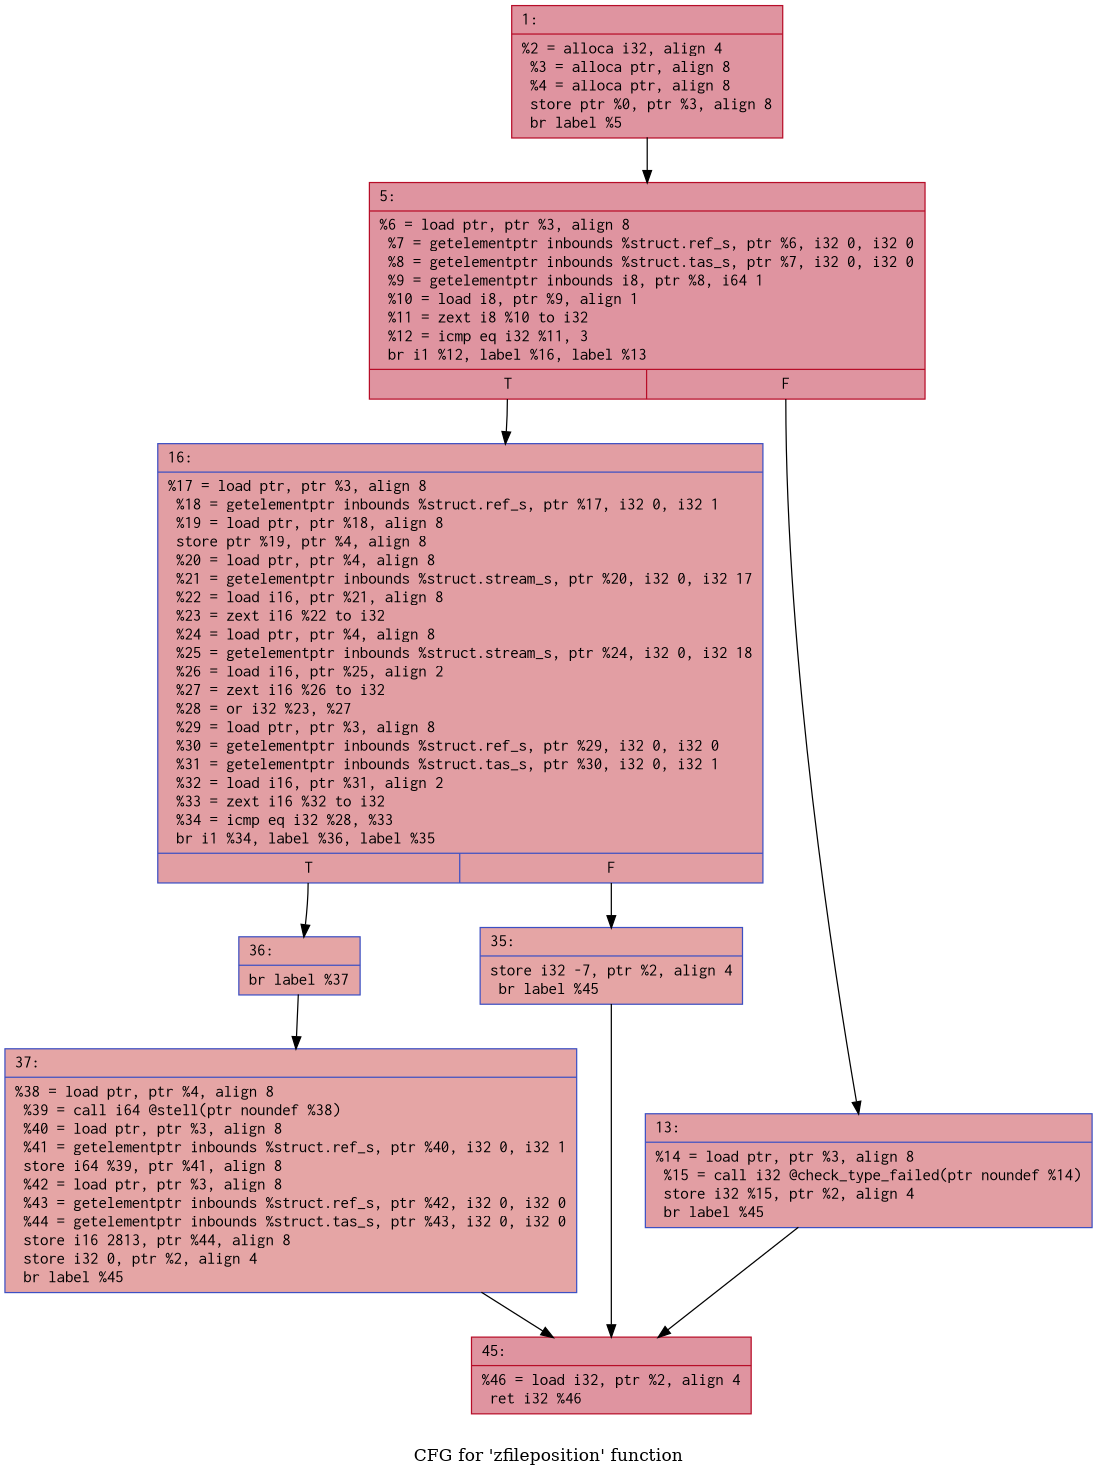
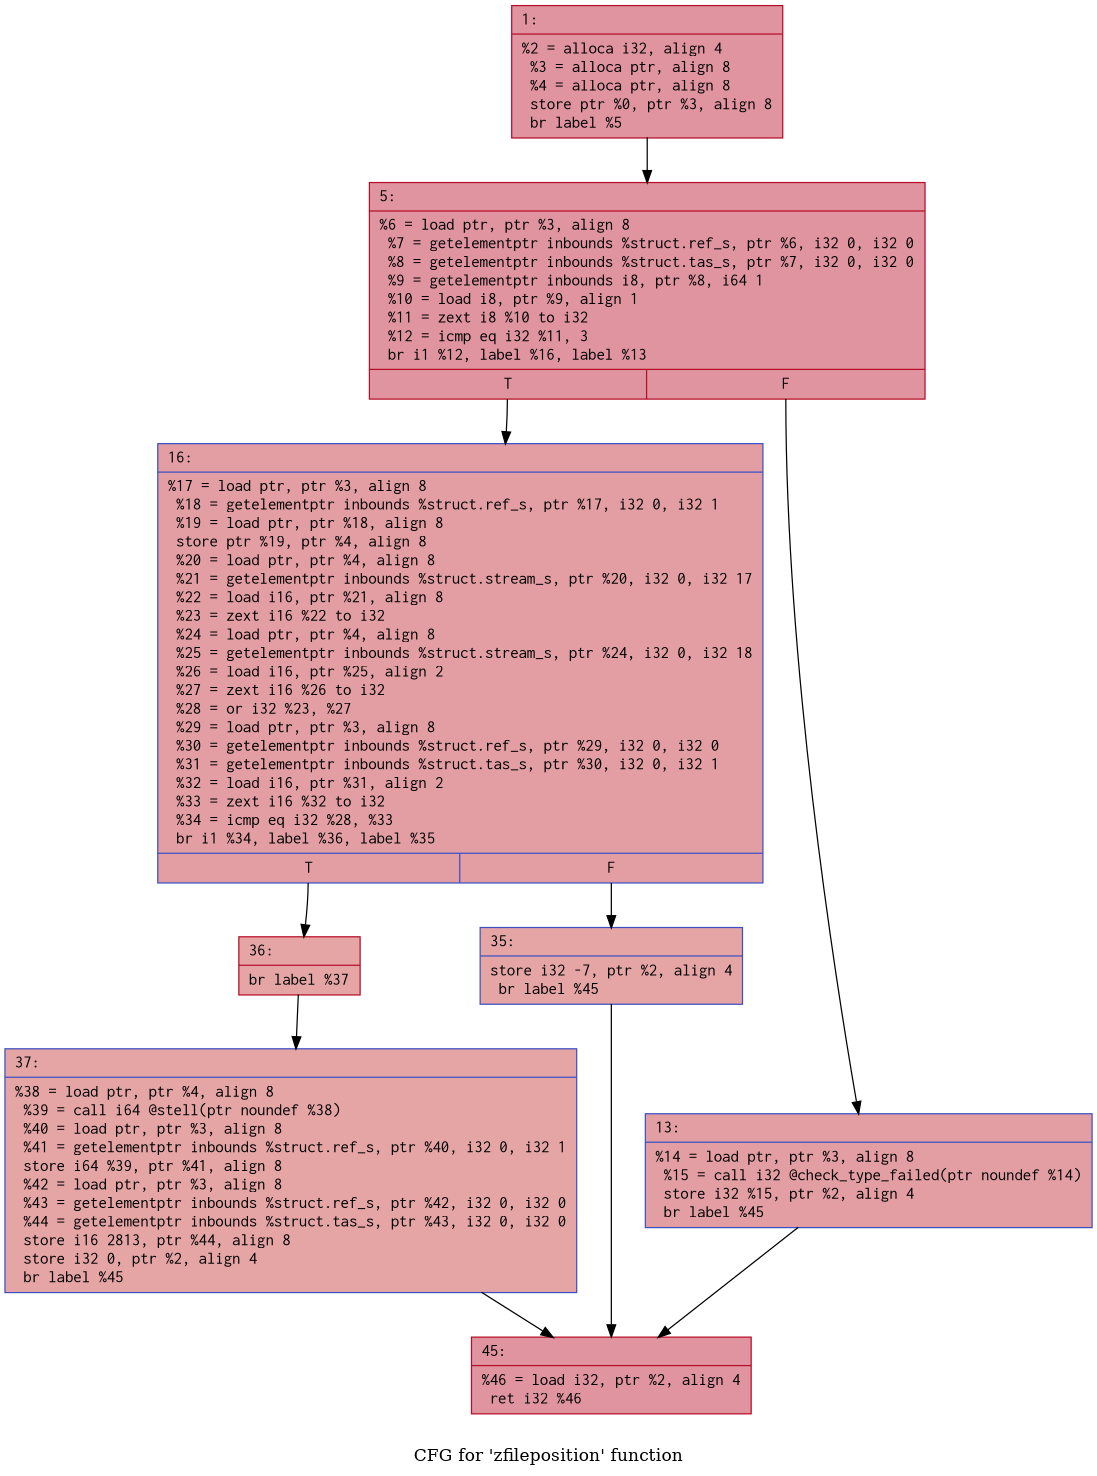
(299, 966) -> (299, 966)
